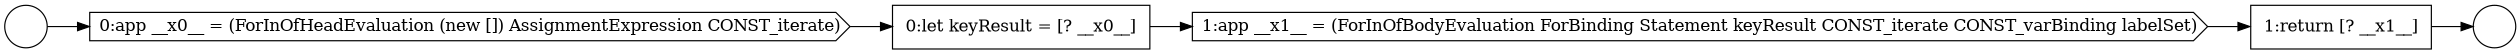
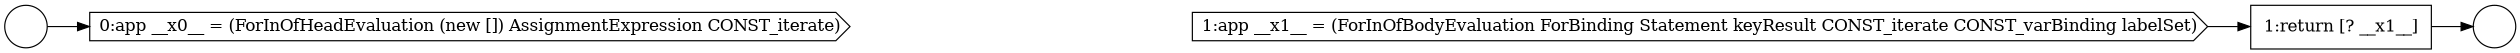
(1021, 27) -> none
